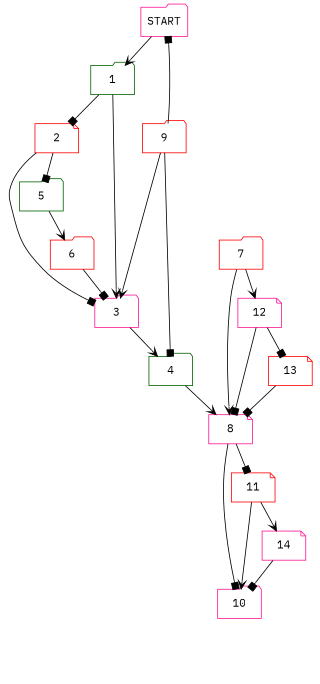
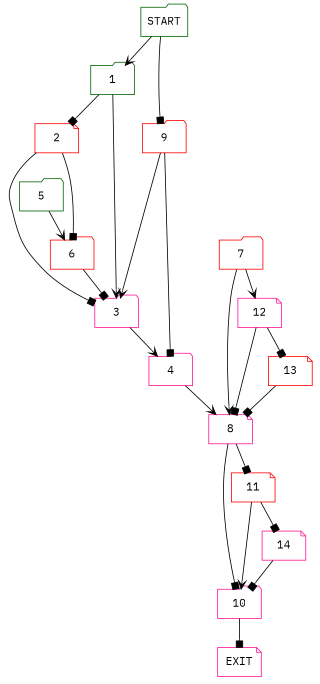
(164, 22) -> (164, 22)
(170, 84) -> (159, 76)
(50, 163) -> (72, 192)
(171, 371) -> (171, 371)
(267, 513) -> (267, 513)
none -> (239, 662)
